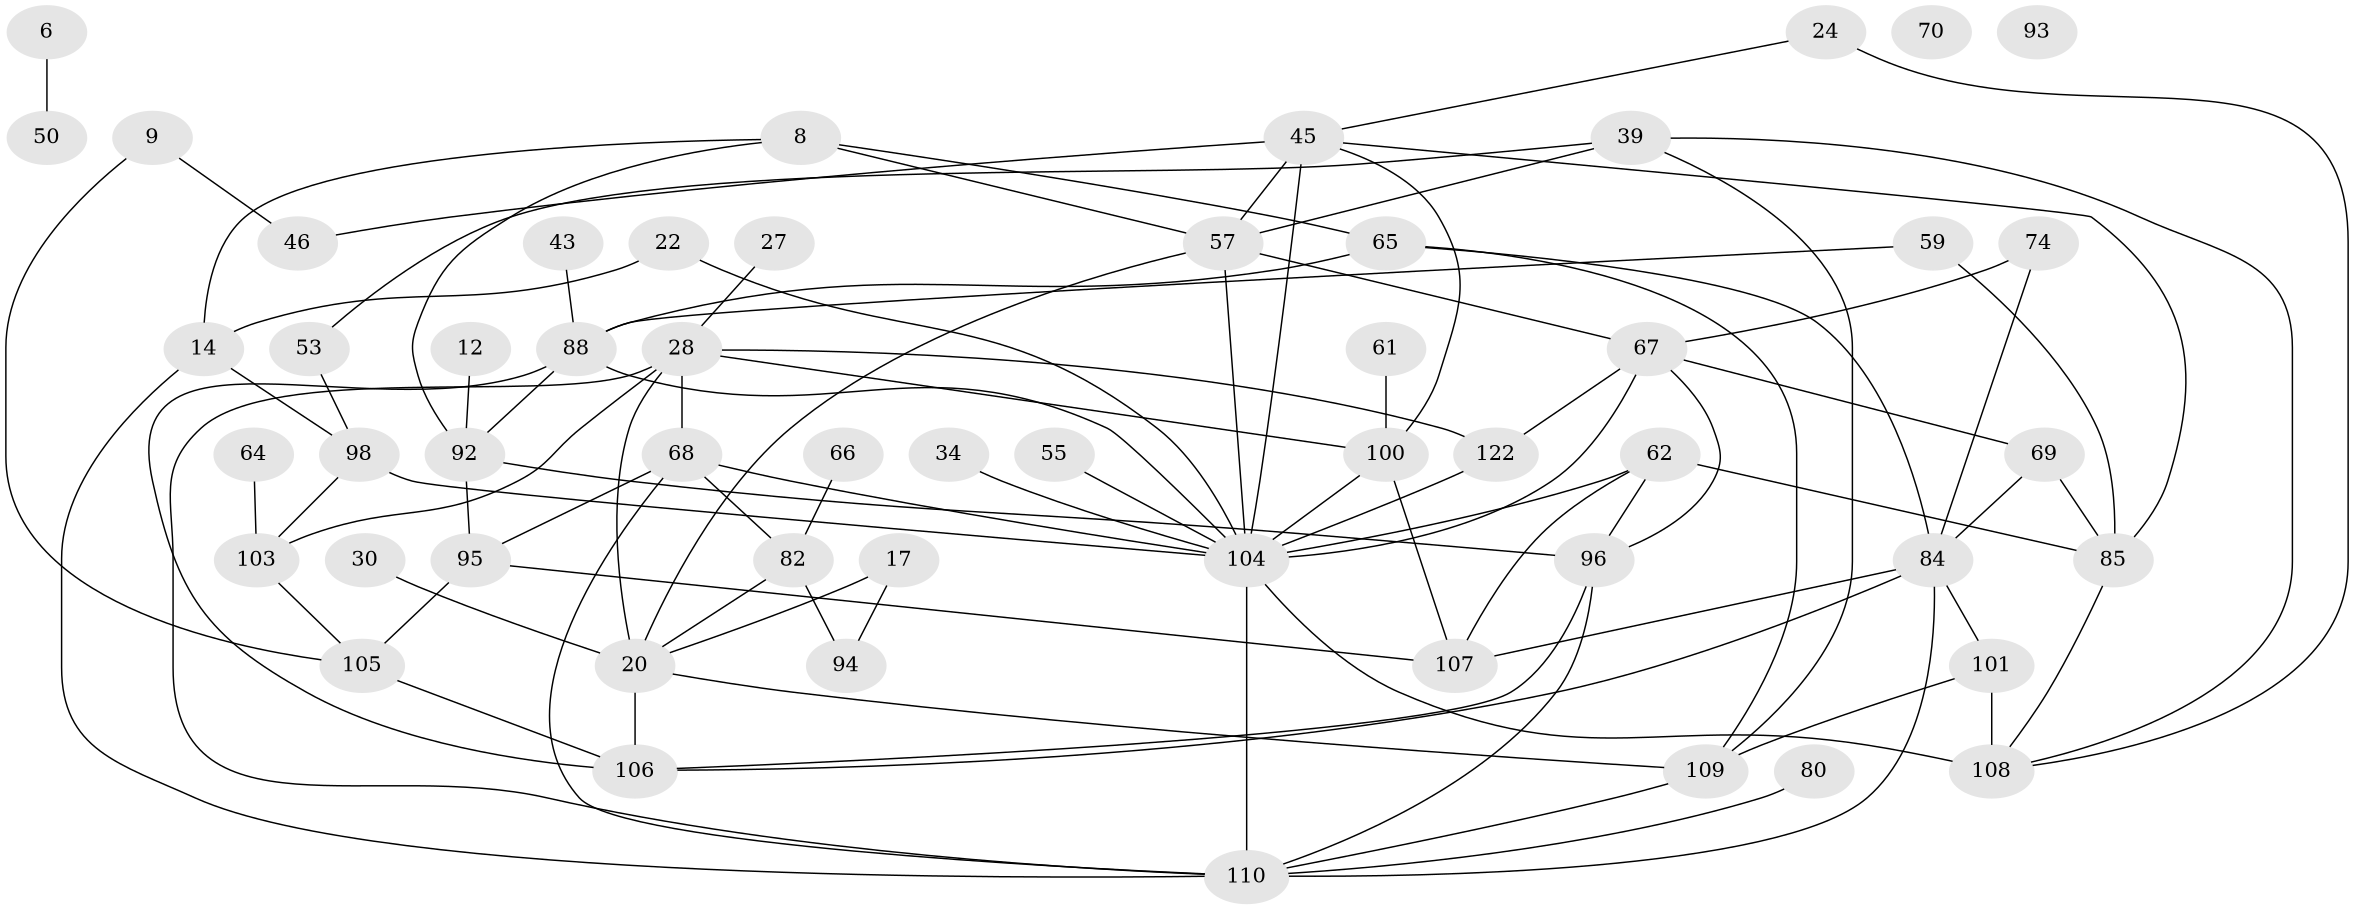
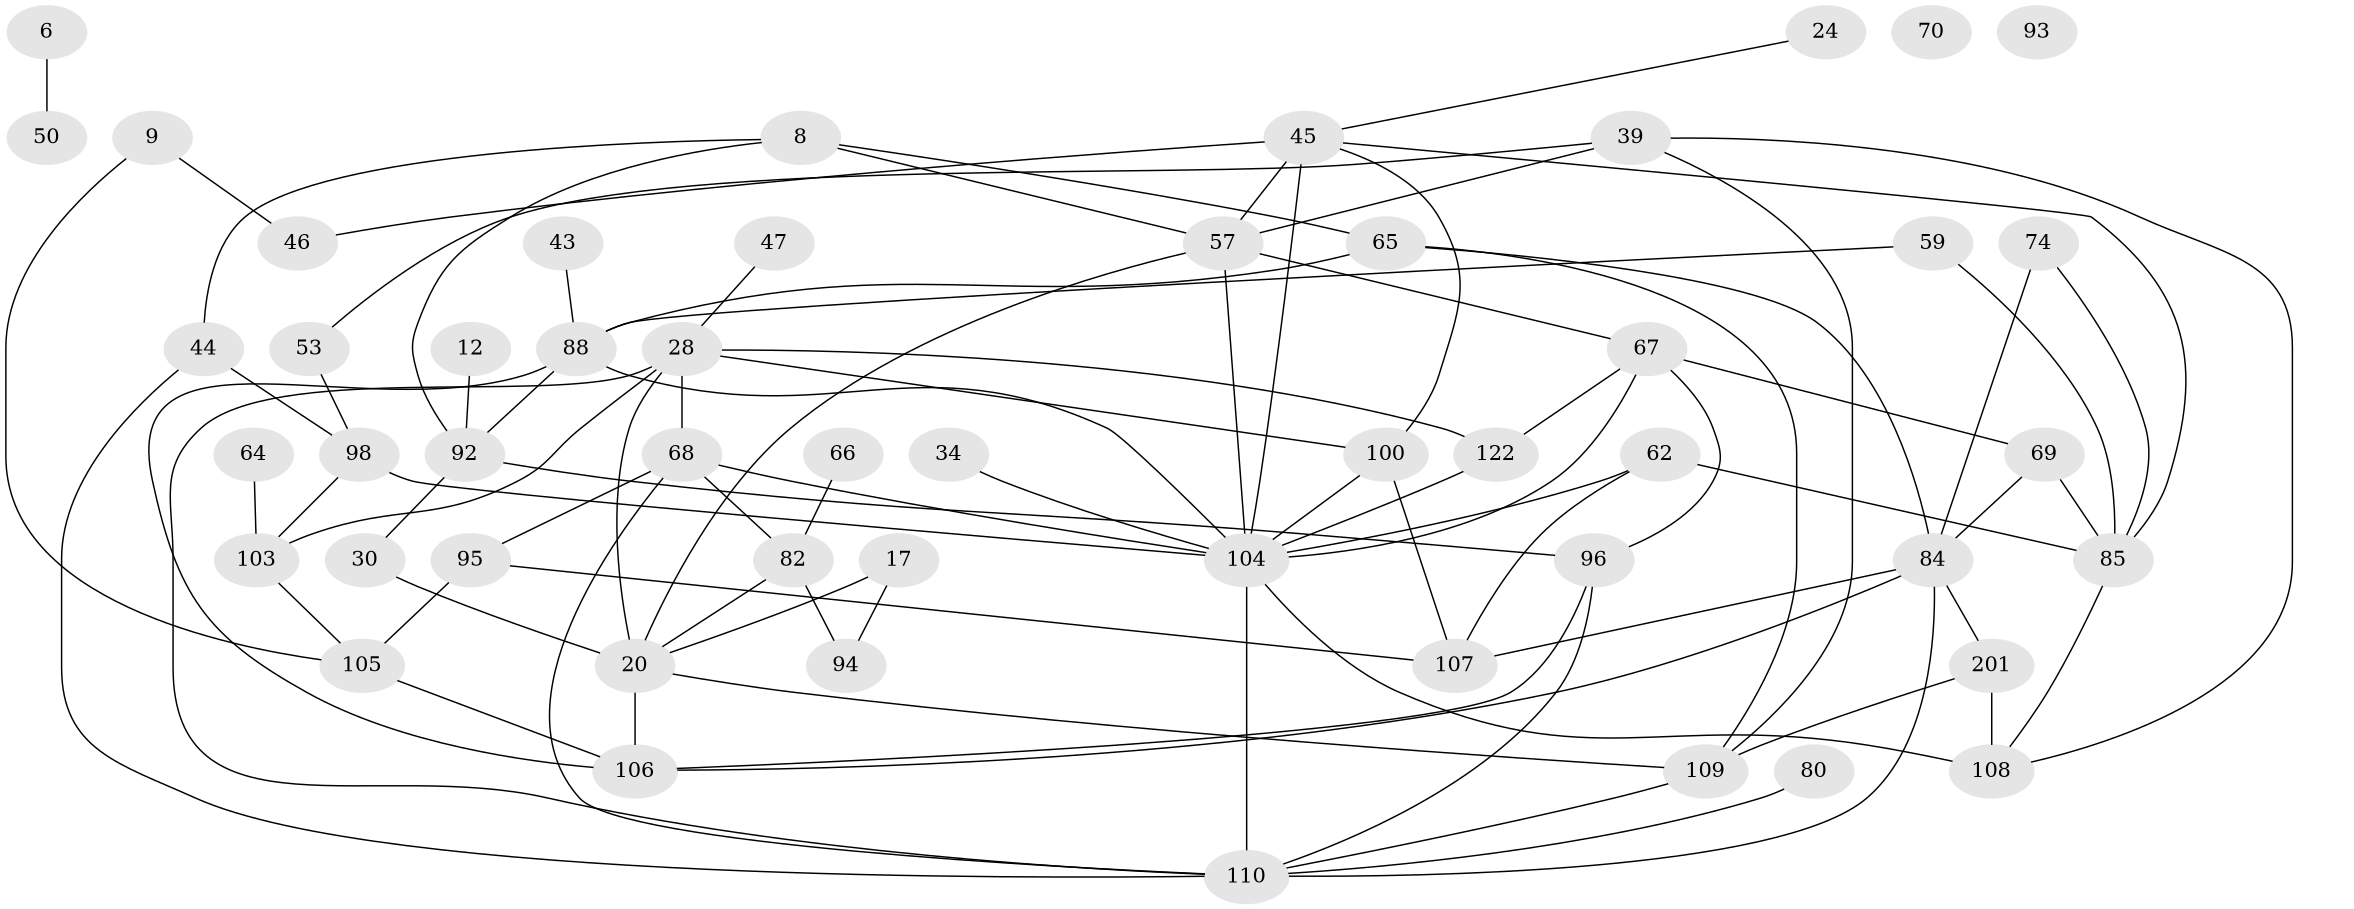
(669, 243) -> none
(774, 243) -> (774, 243)
(1857, 307) -> (2133, 393)
(2348, 314) -> none
(204, 349) -> (204, 349)
(1386, 349) -> none
(1055, 455) -> none
(1627, 507) -> none
(468, 512) -> (421, 501)
(1992, 666) -> (1992, 666)
